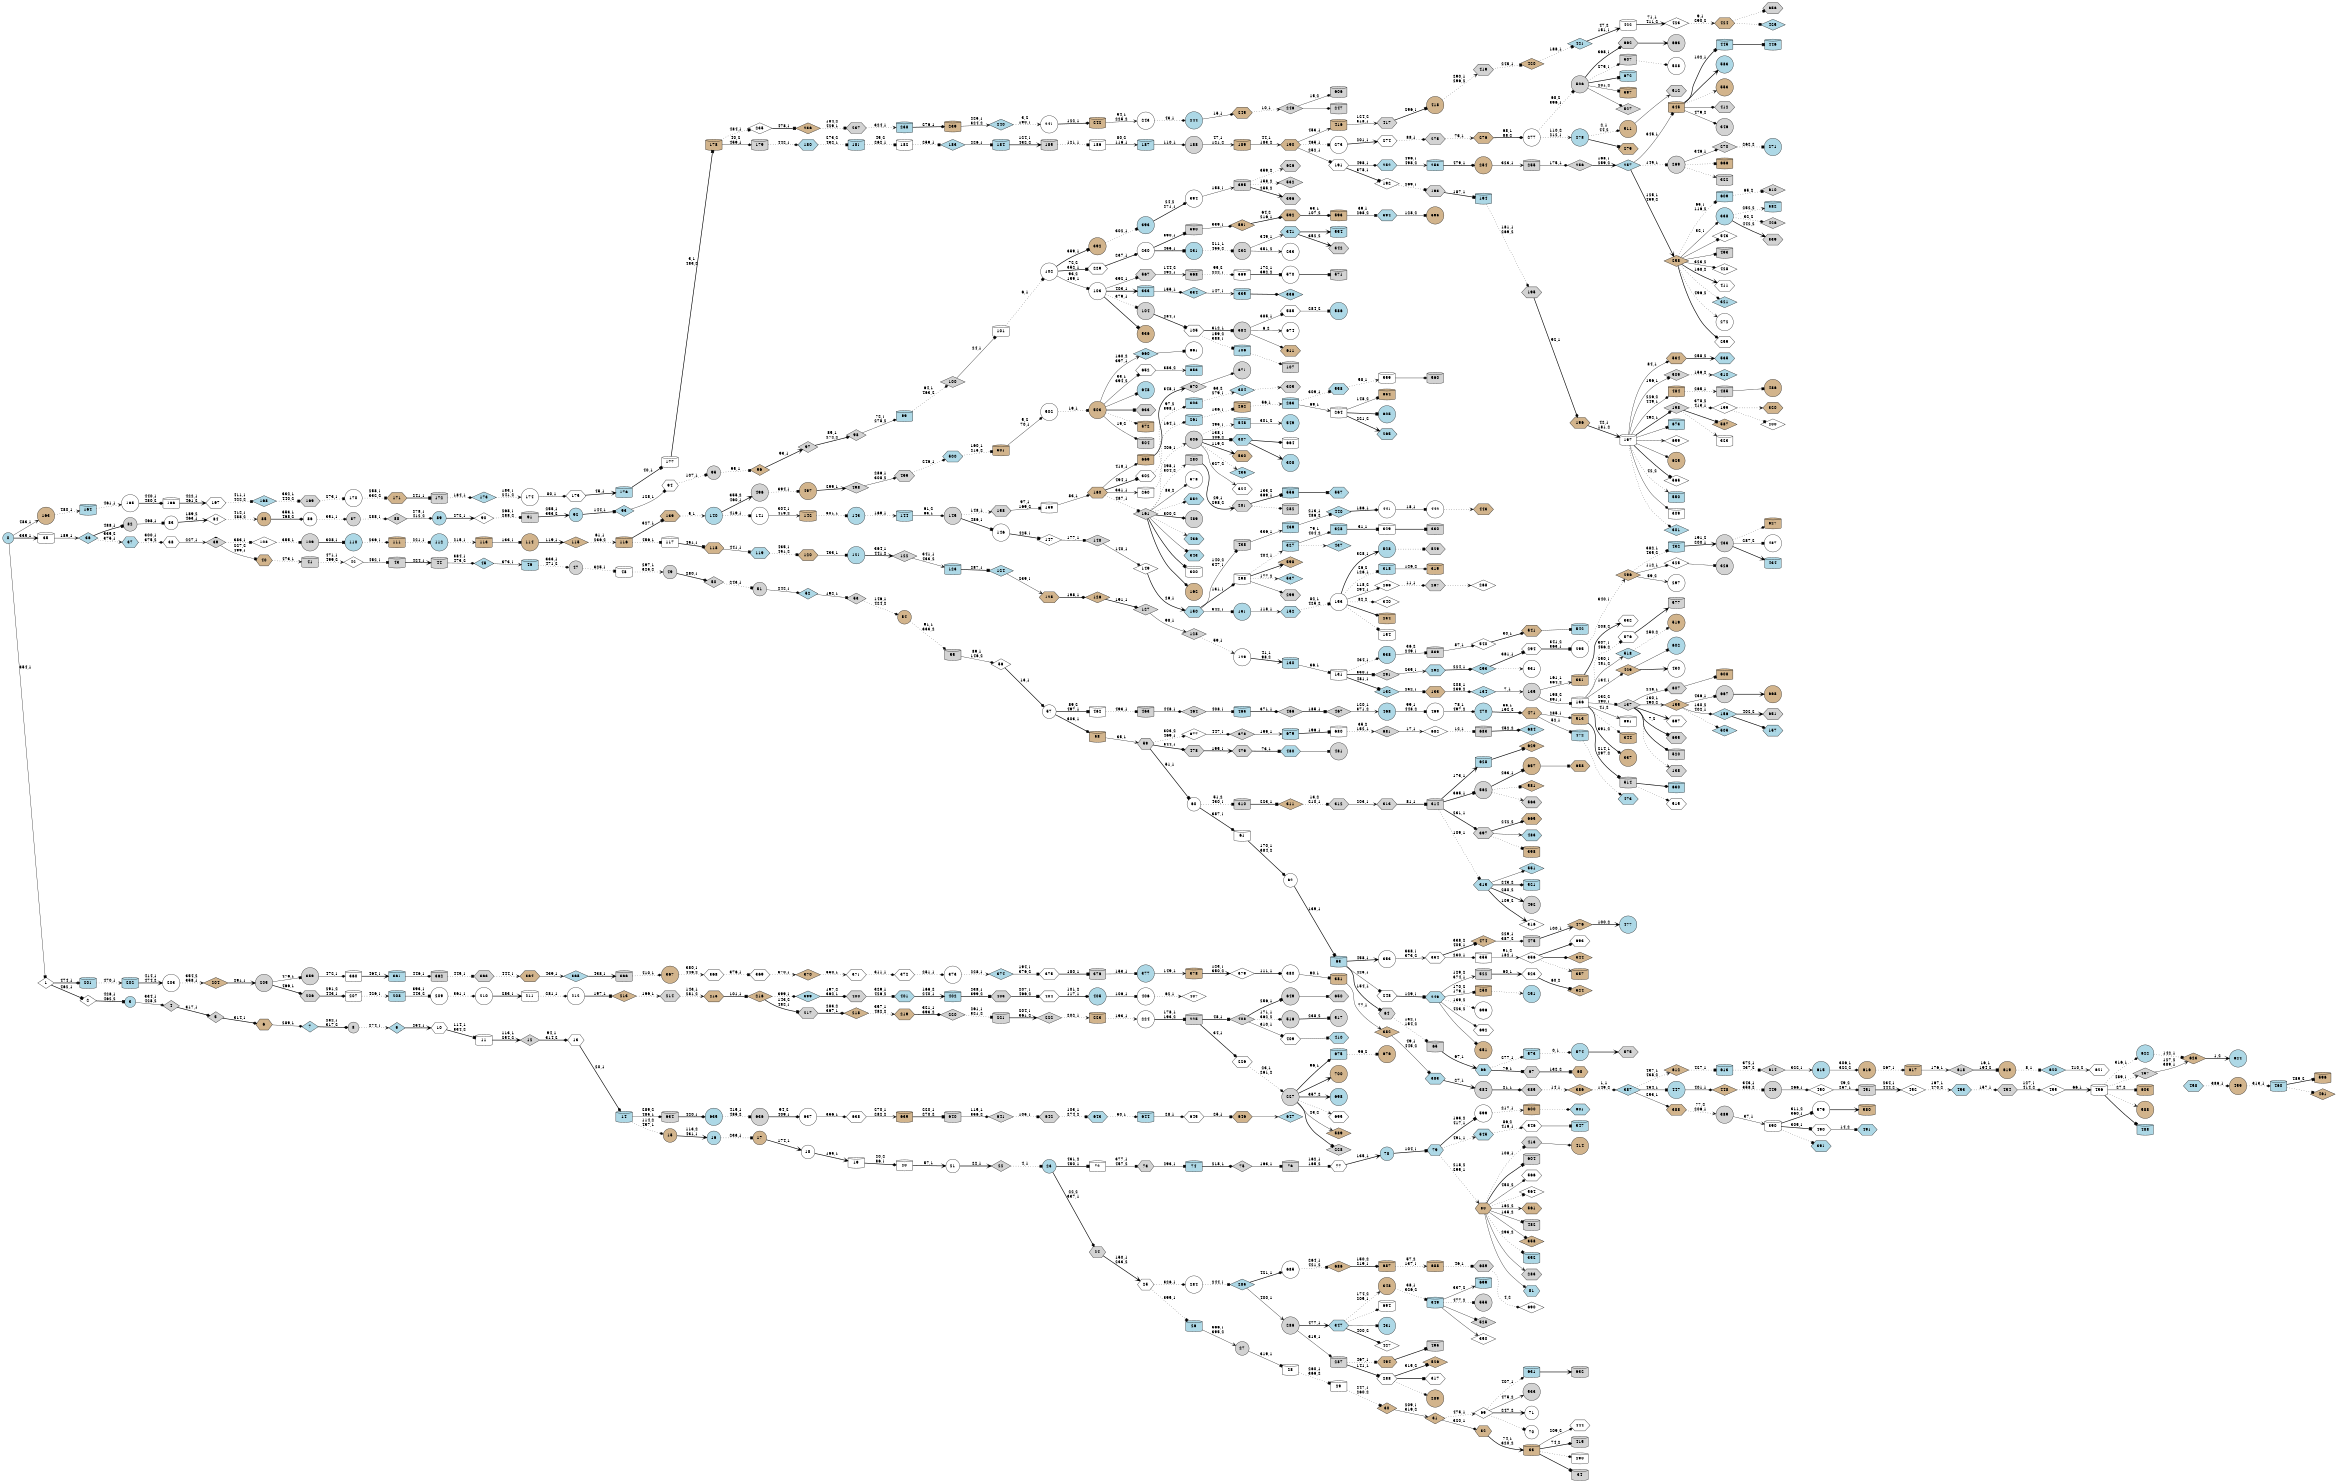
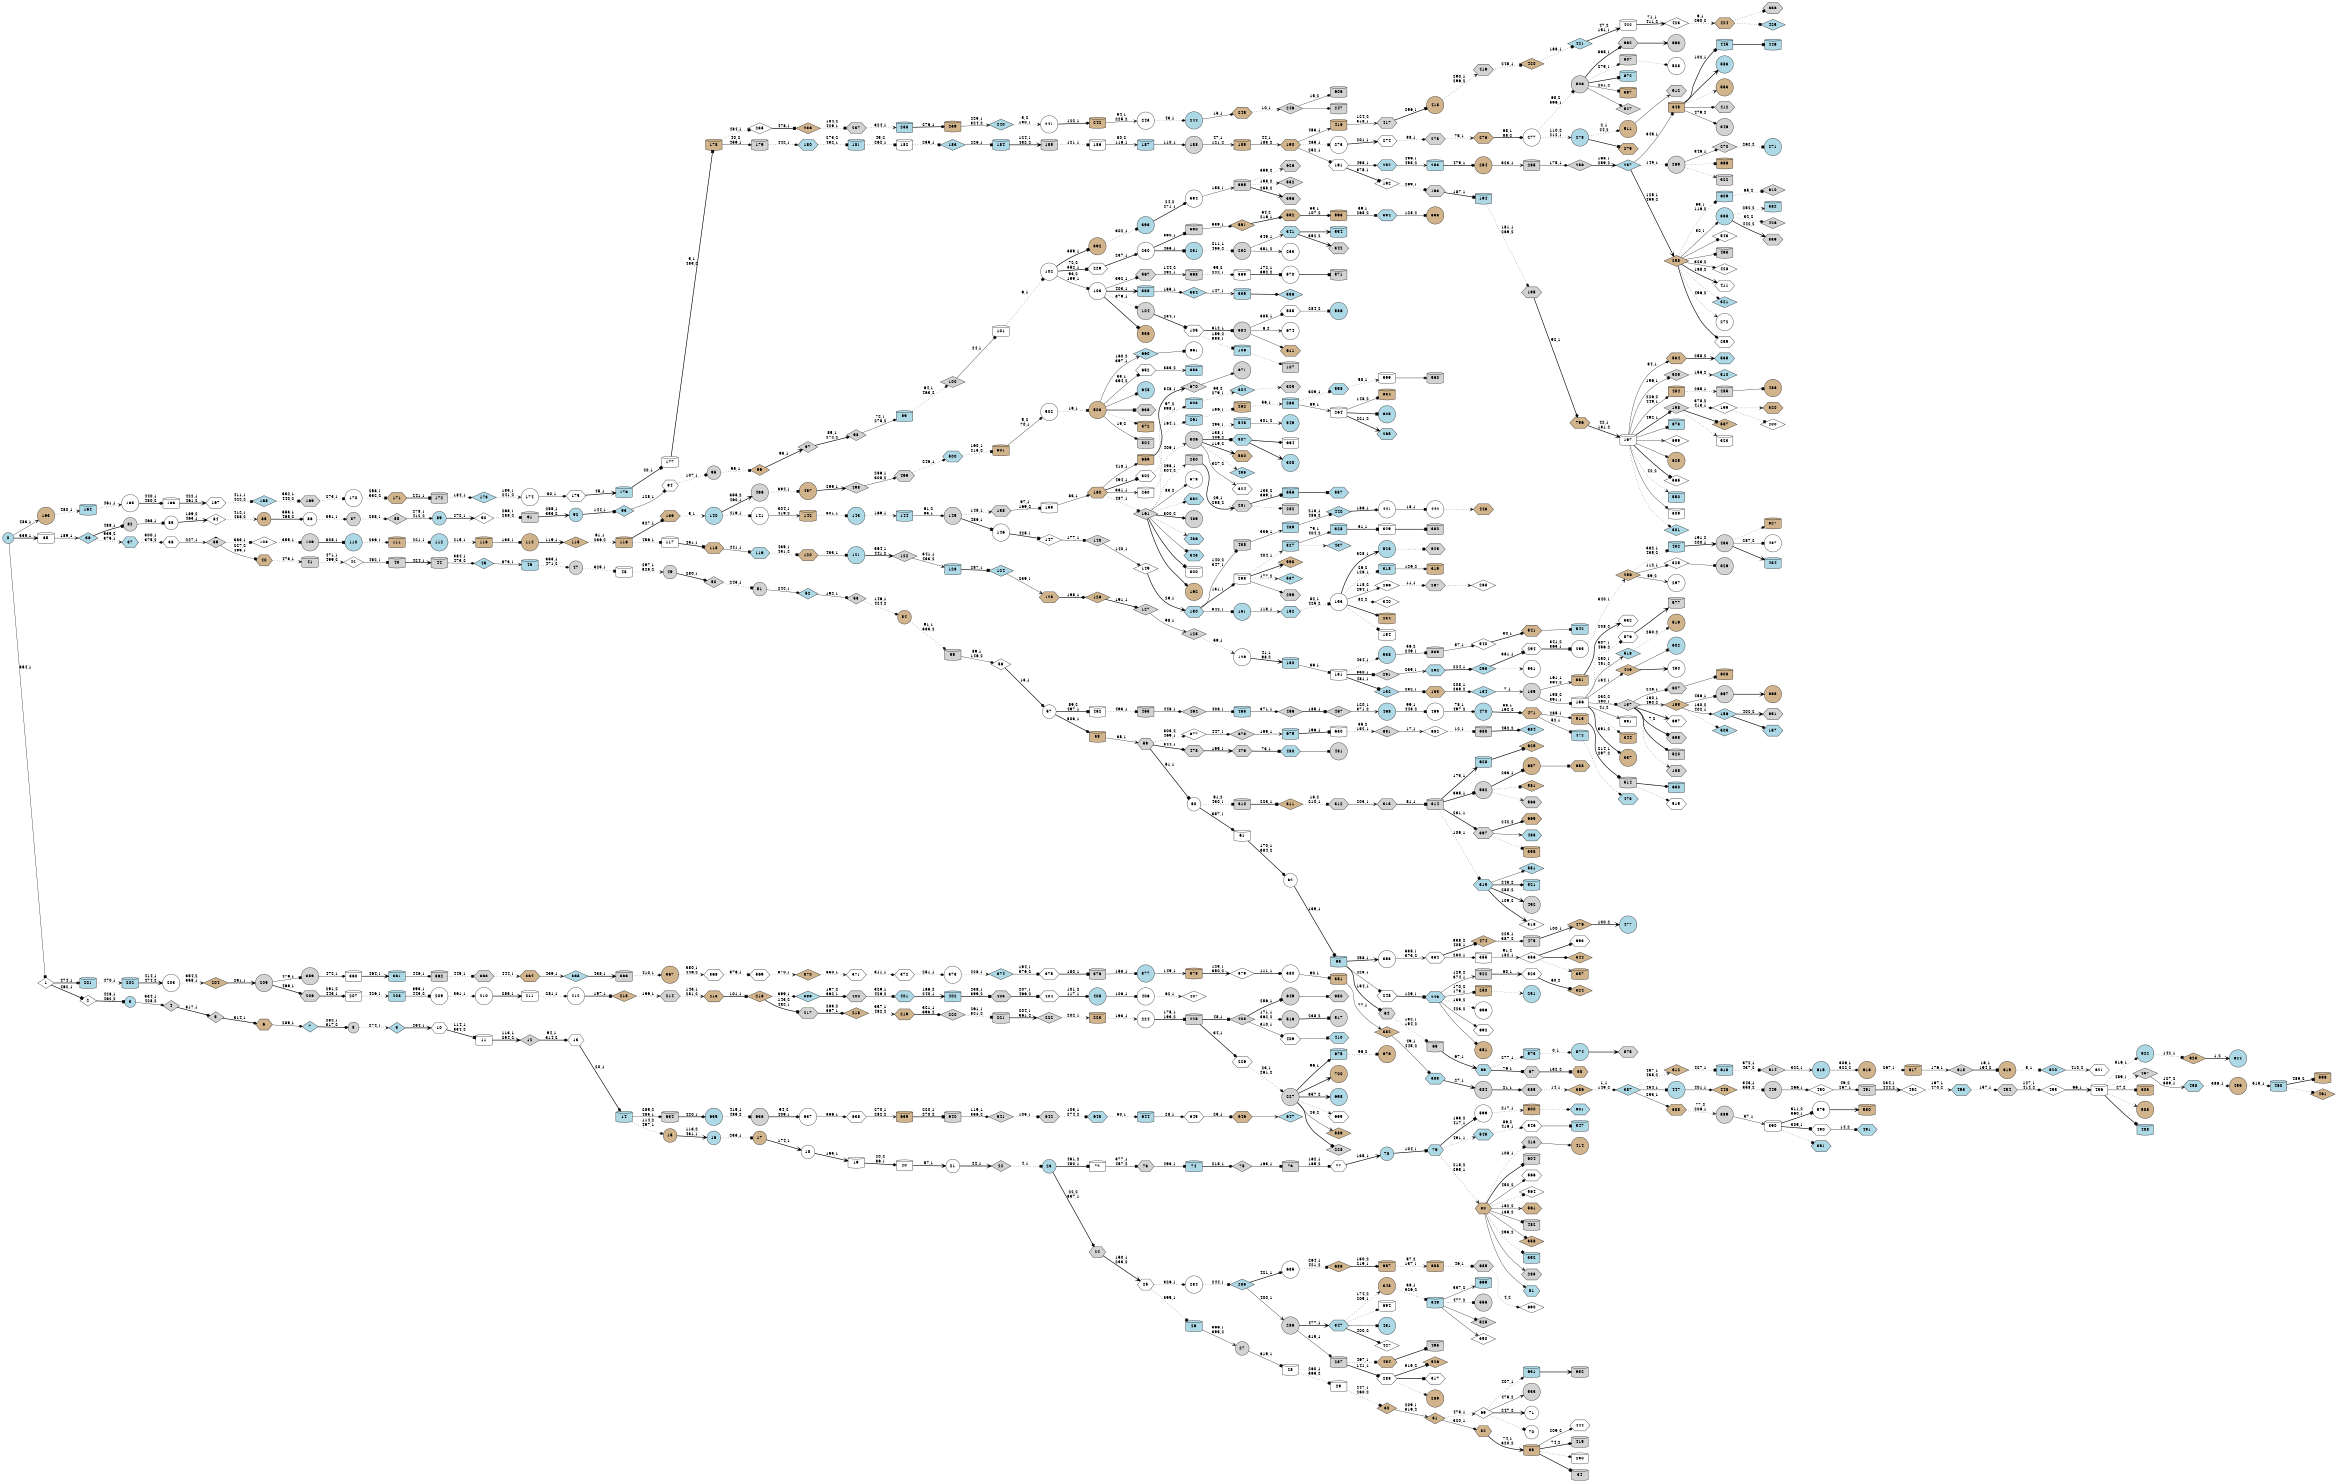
(1580, 423) -> (1580, 423)
(1262, 712) -> (1262, 712)
(2170, 1069) -> (2164, 1086)
